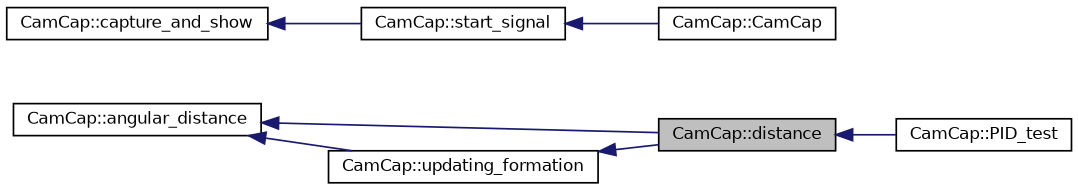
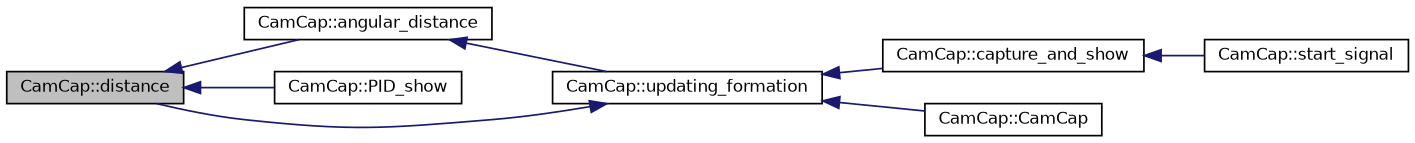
(621, 24) -> (882, 107)
none -> (861, 71)
(469, 128) -> (240, 54)
(984, 135) -> (368, 88)
